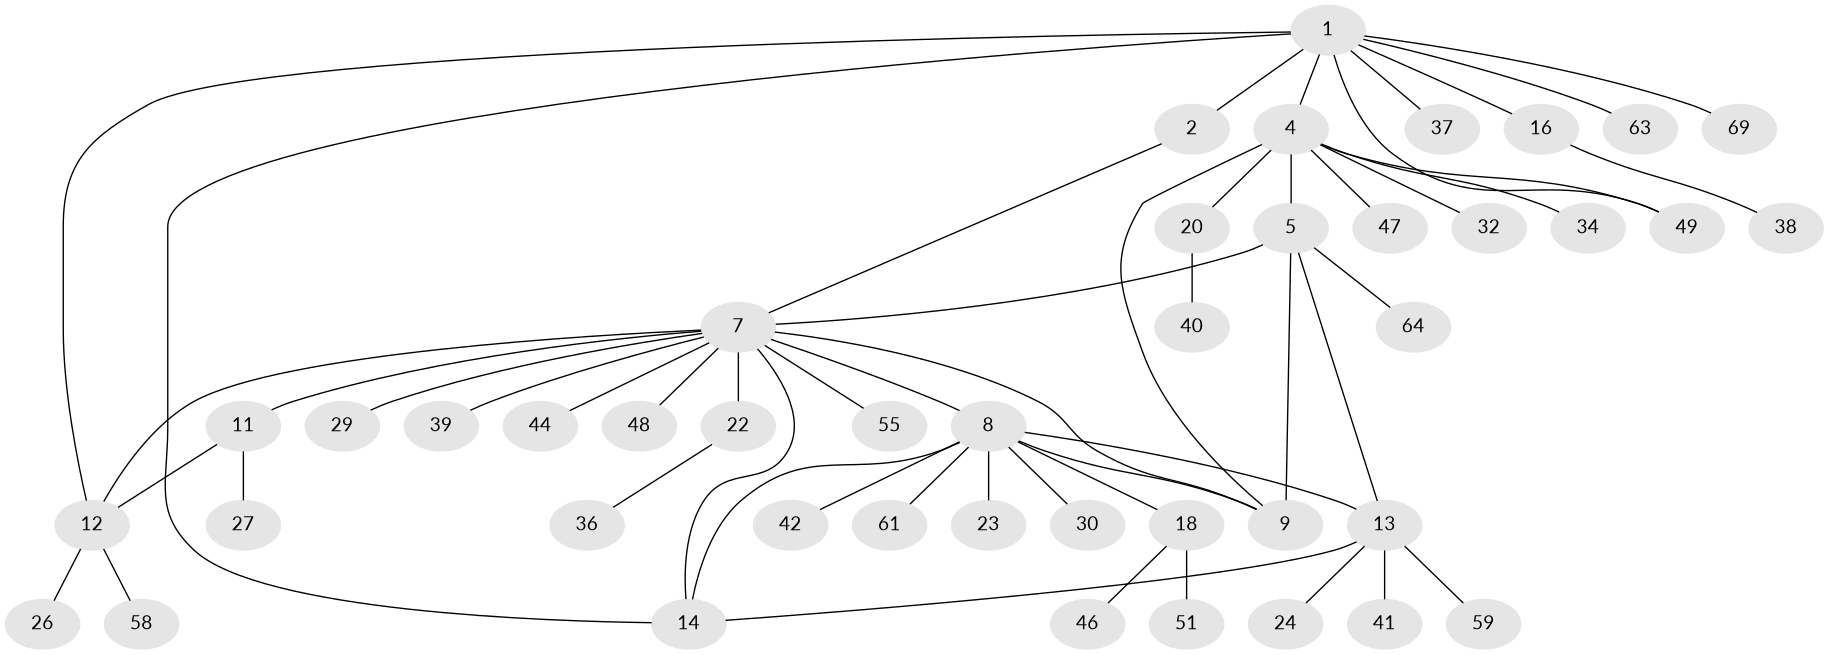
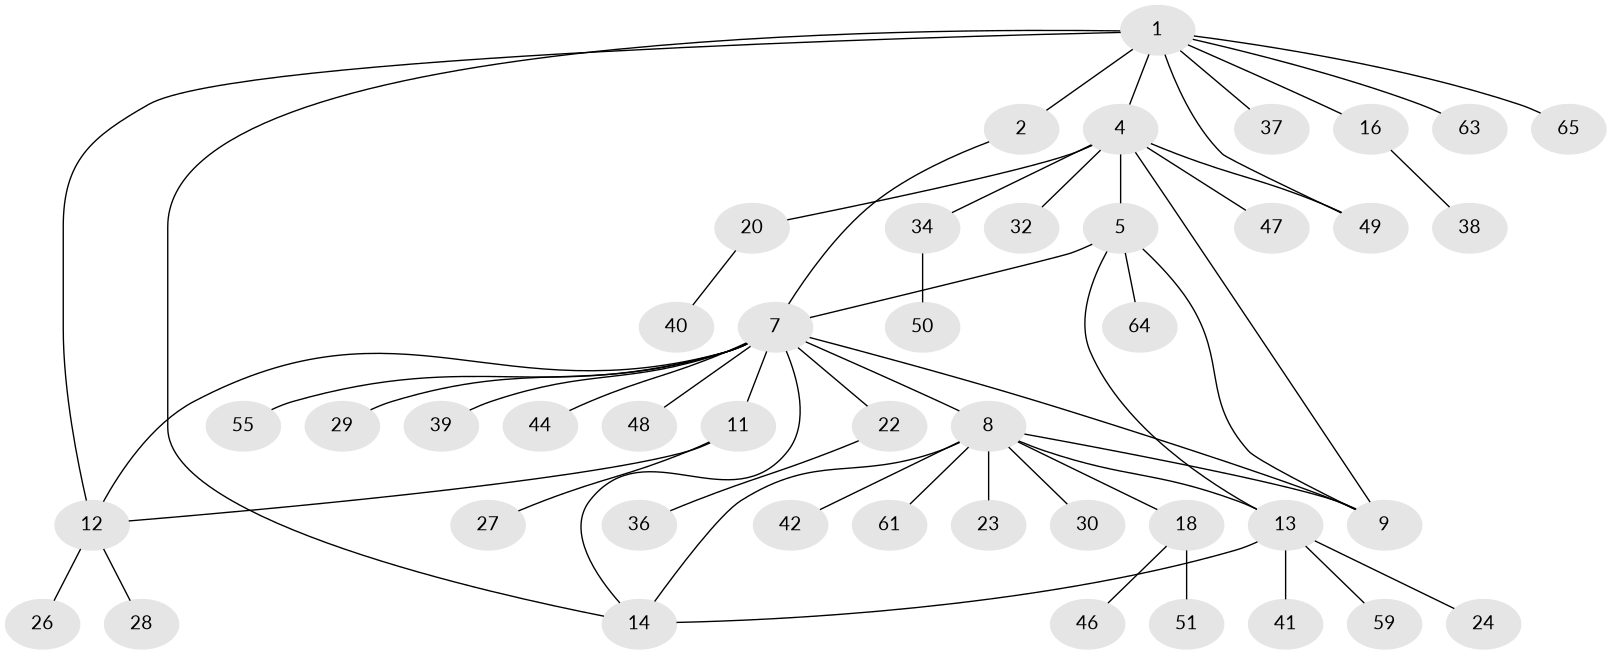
(1739, 129) -> (1569, 129)
none -> (923, 327)
(142, 624) -> (142, 624)
